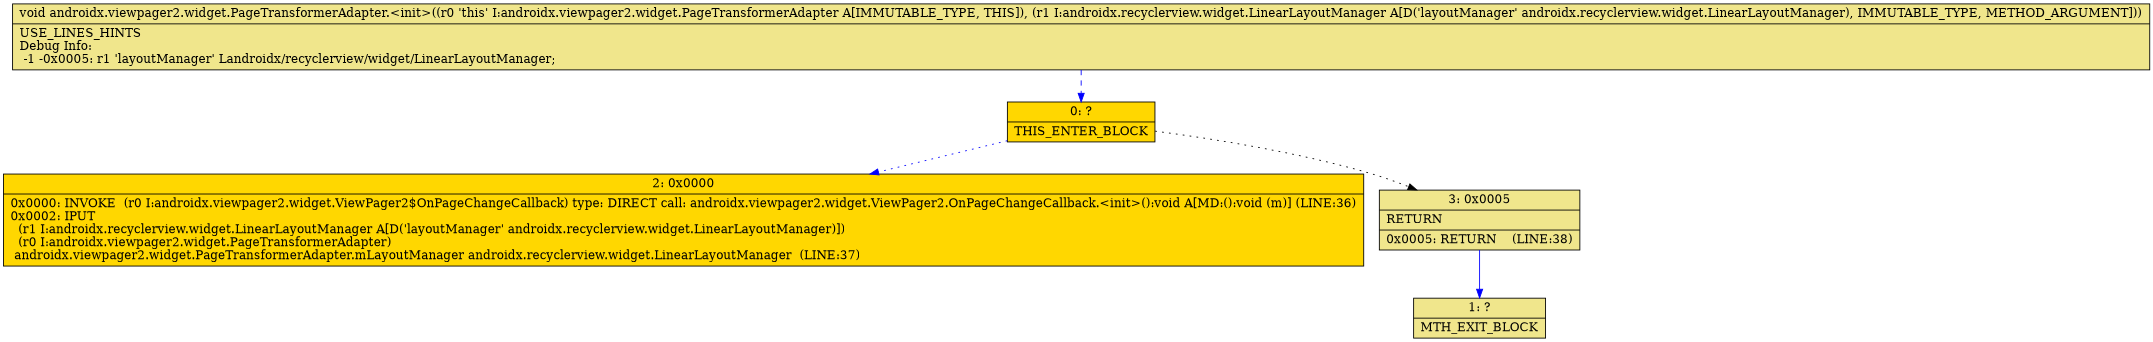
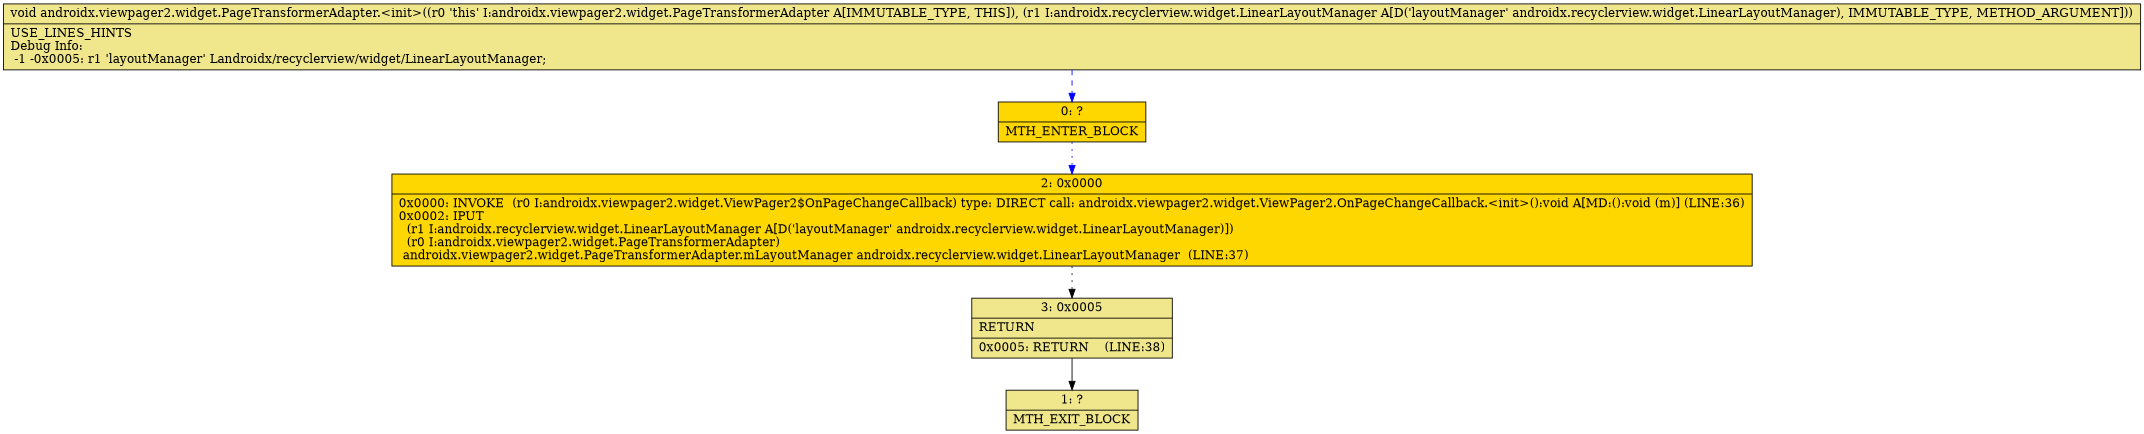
(1081, 132) -> (1072, 132)
(1283, 152) -> (1072, 278)
(1480, 270) -> (1072, 370)
